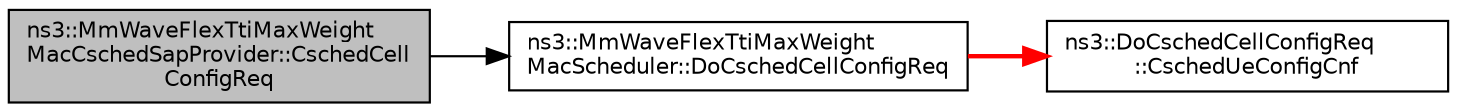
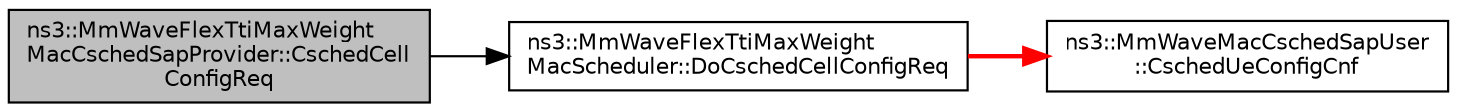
(1248, 56) -> (1248, 56)
